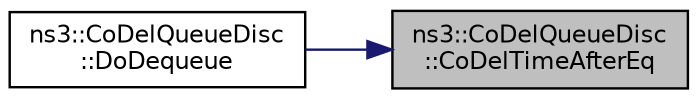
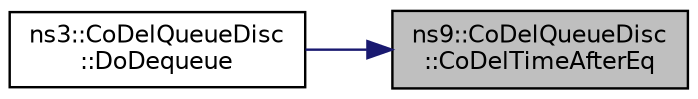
(540, 50) -> (540, 50)
